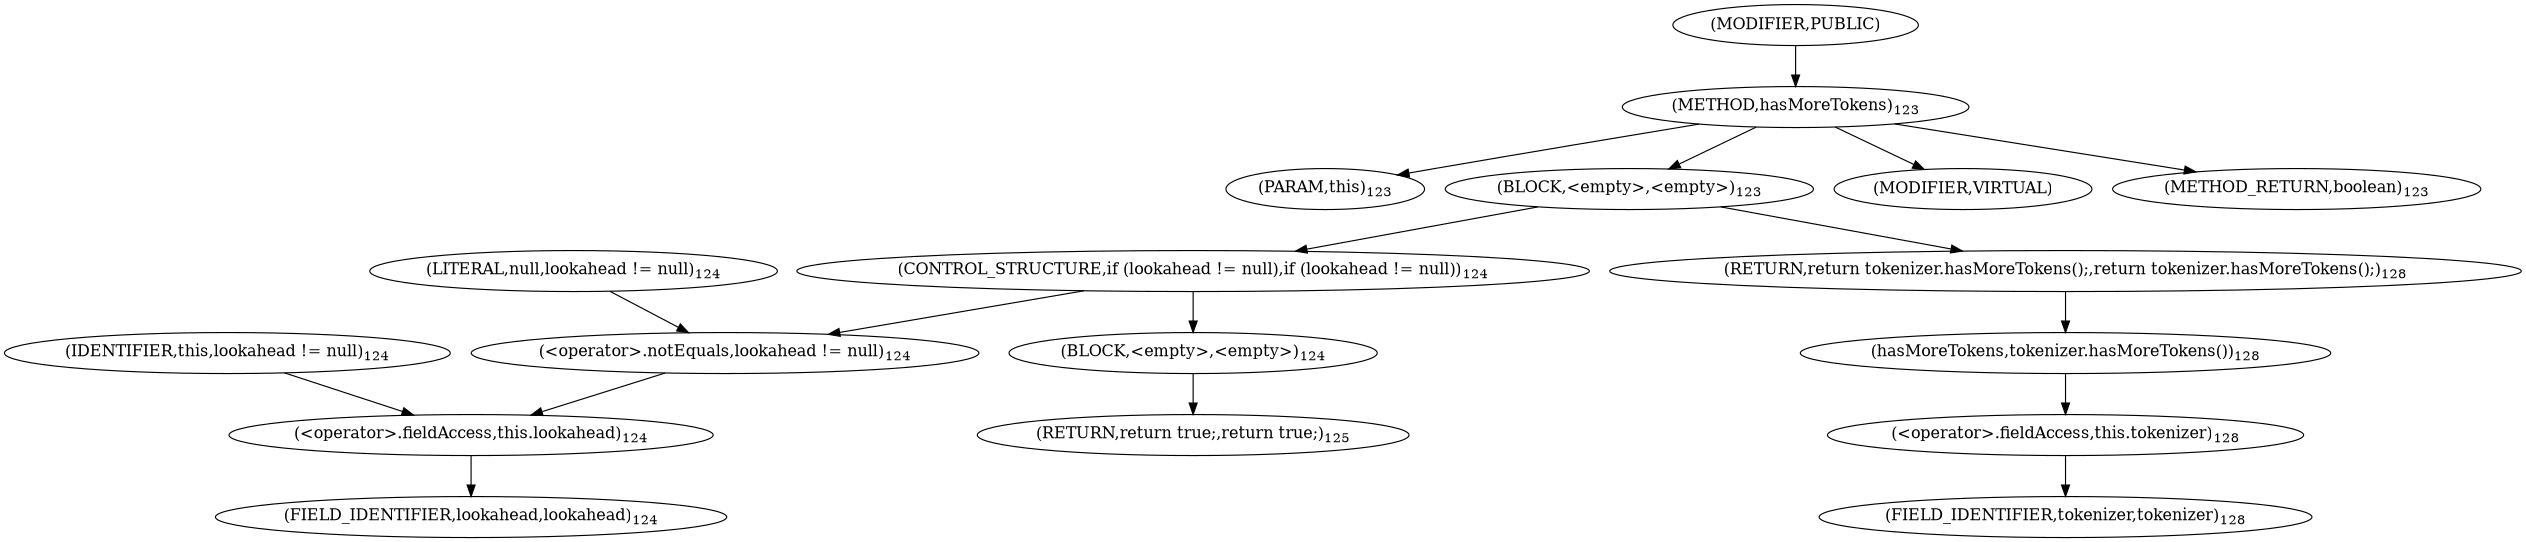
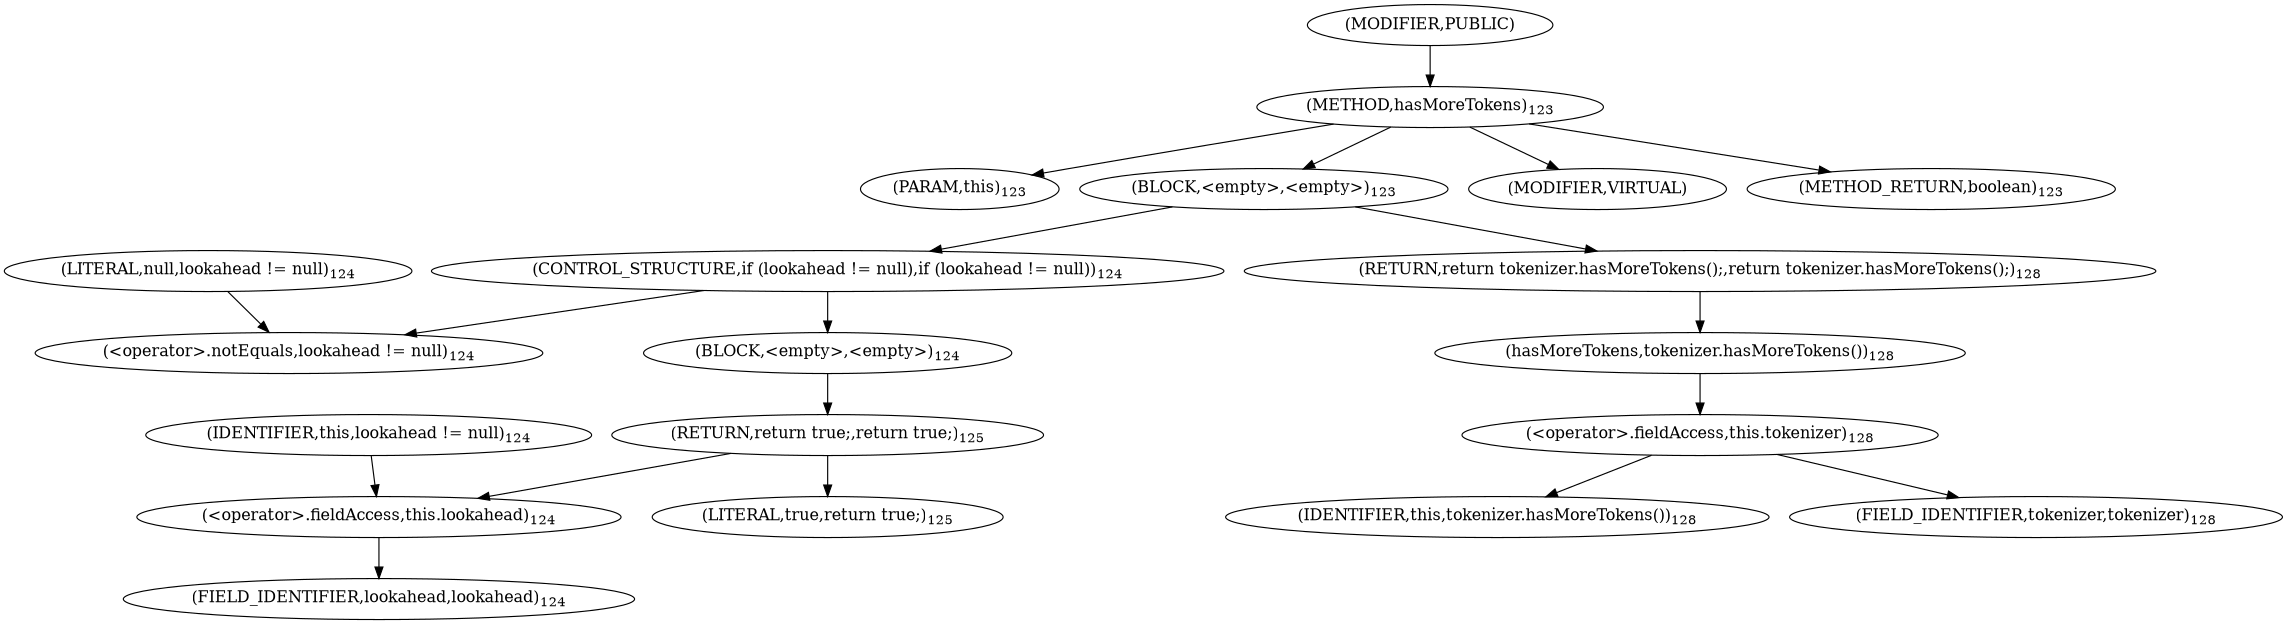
(604, 392) -> (610, 475)
none -> (828, 517)
none -> (1497, 517)
